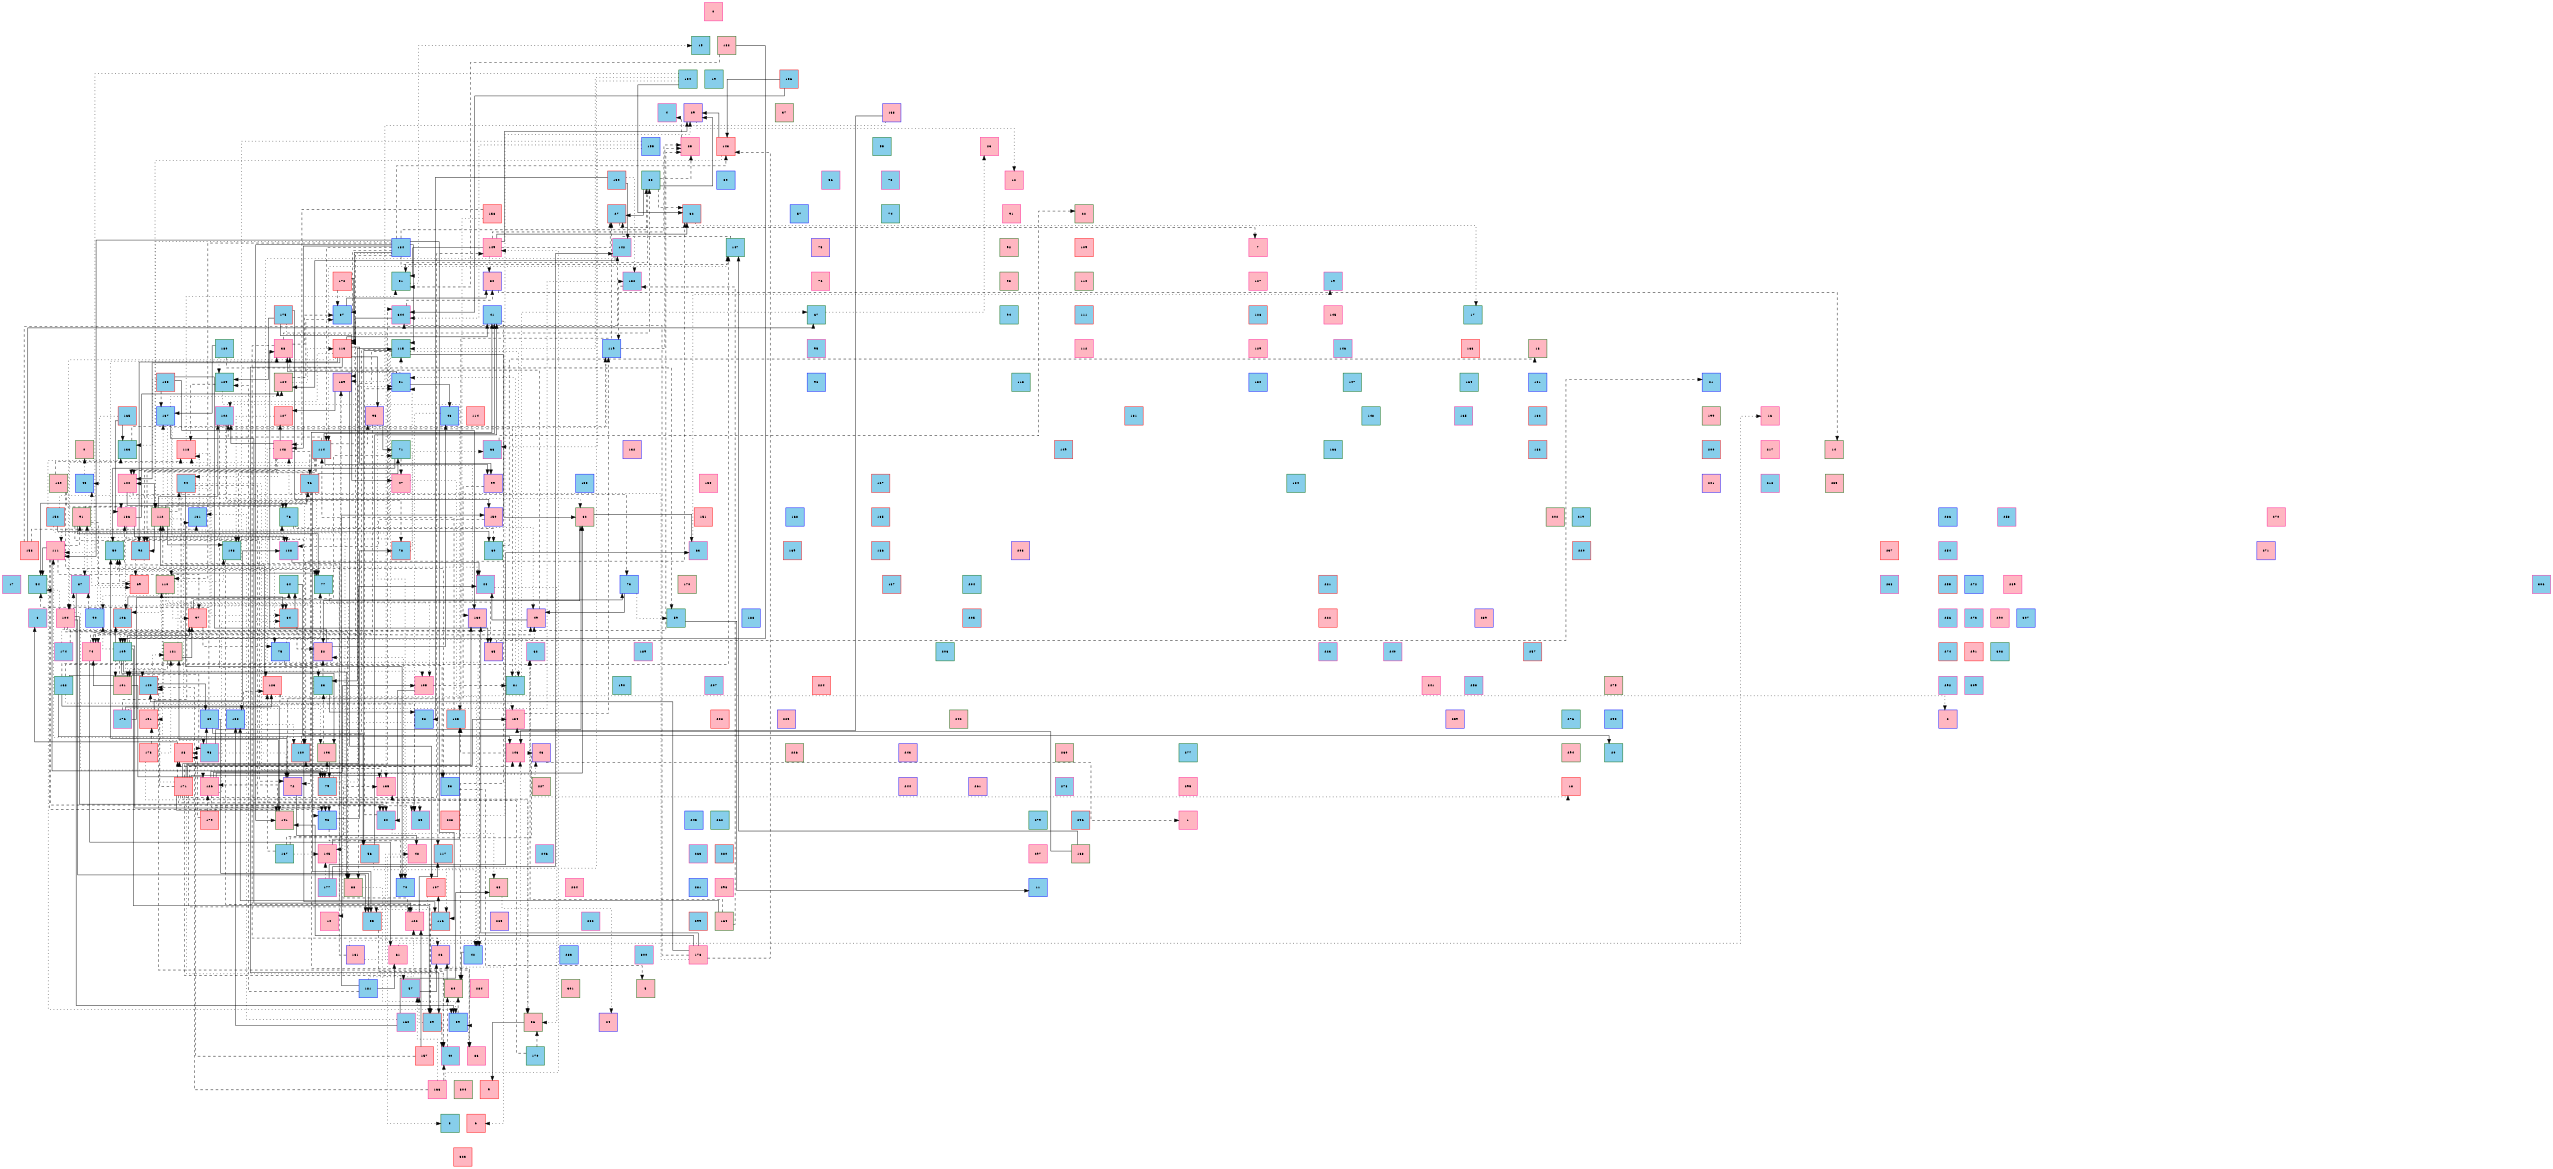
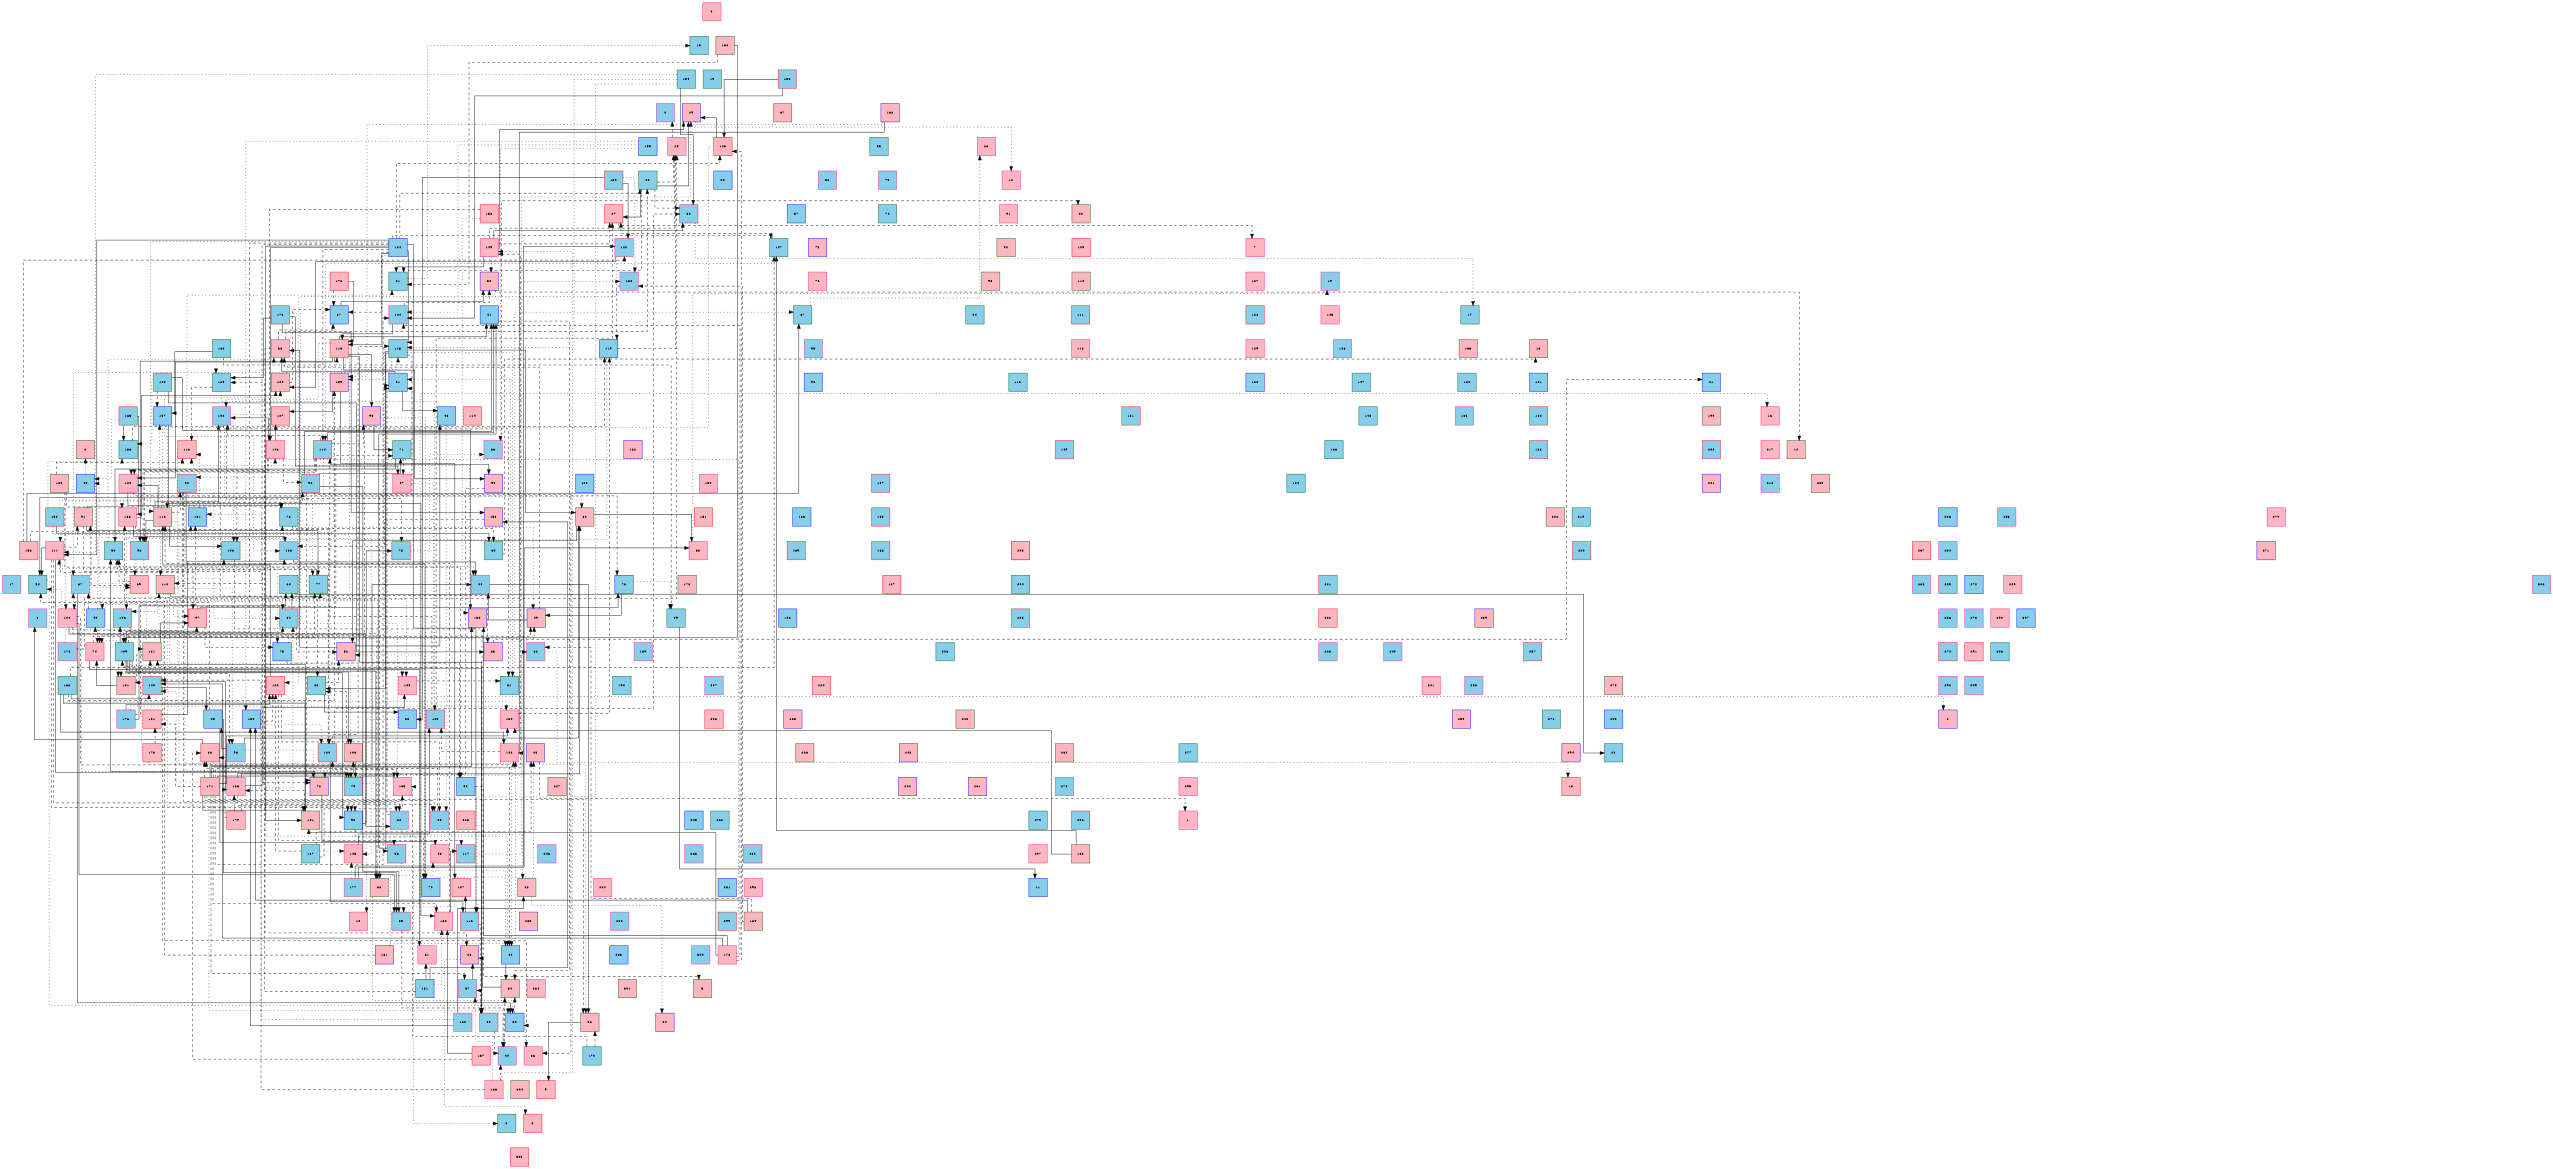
(617, 214) -> (614, 214)
(505, 286) -> (526, 197)
(401, 315) -> (398, 315)
(698, 551) -> (698, 551)
(892, 584) -> (892, 584)
(398, 743) -> none
(1571, 753) -> (1571, 753)
(138, 761) -> (226, 695)
(557, 779) -> (588, 747)
